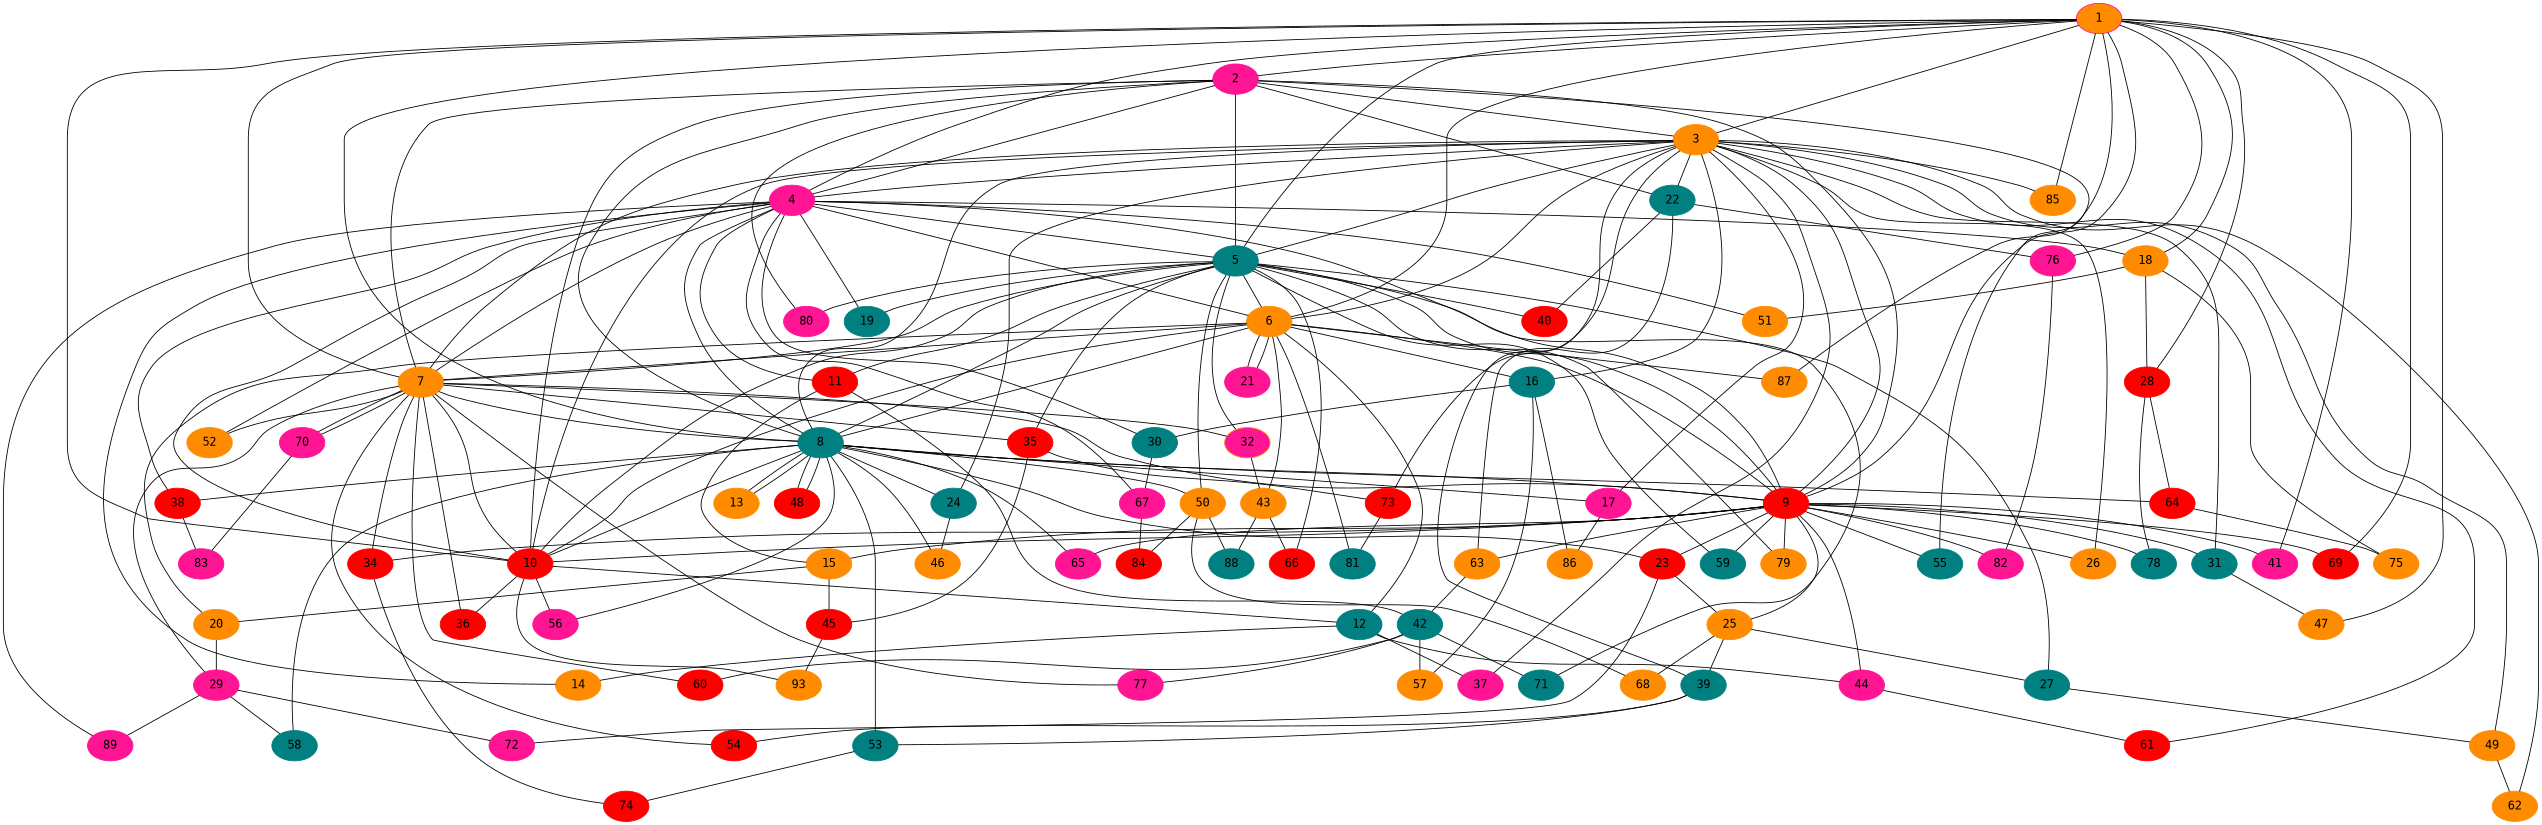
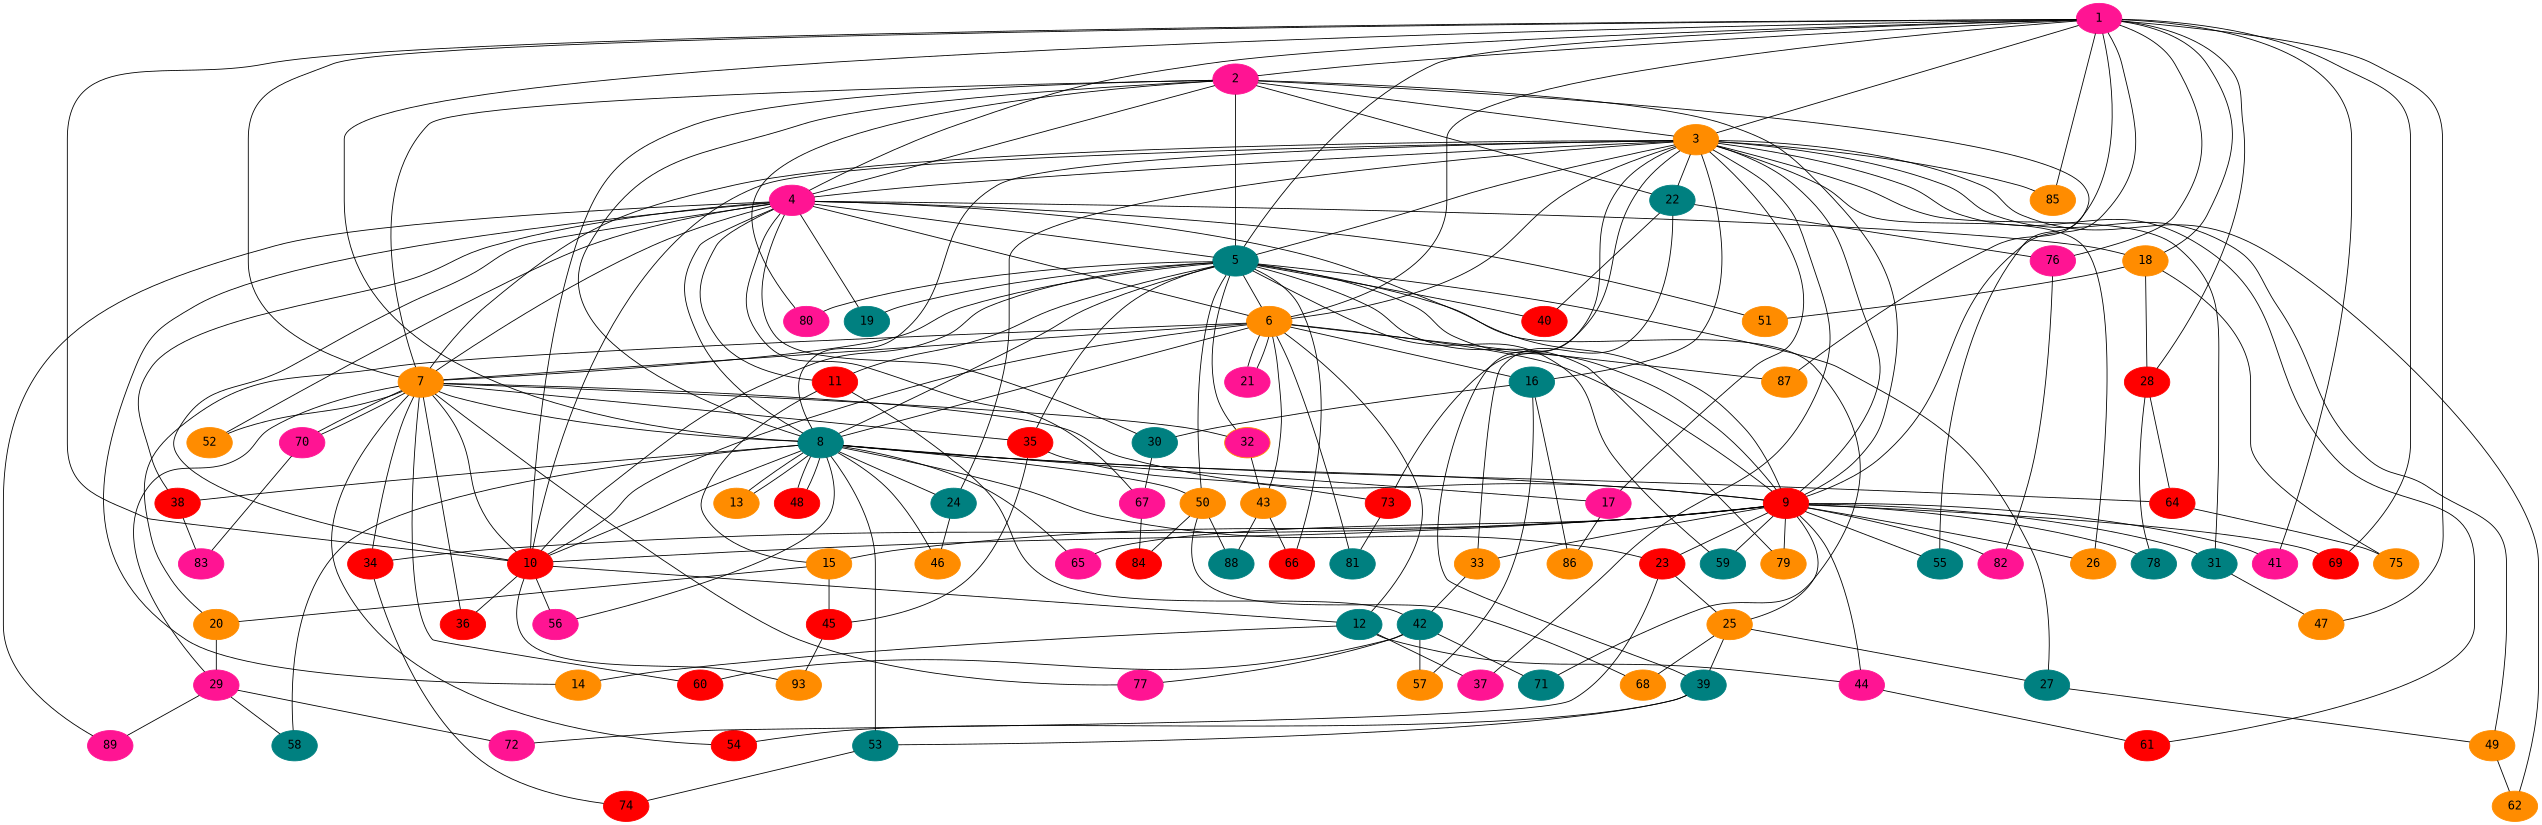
(2099, 19) -> (2099, 19)
(1477, 564) -> (1477, 564)
